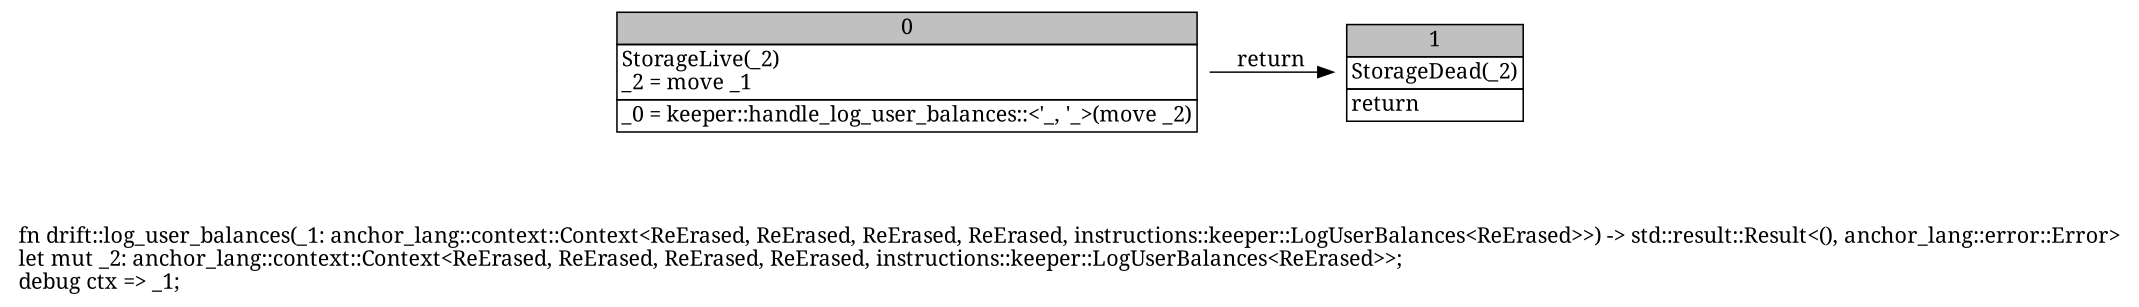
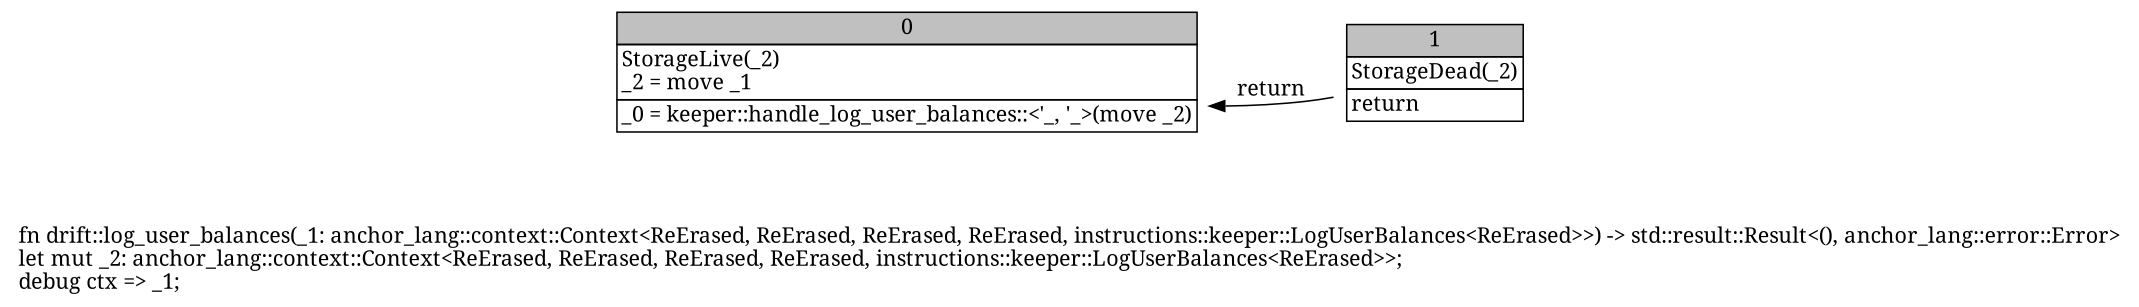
(1264, 72) -> (1280, 104)
